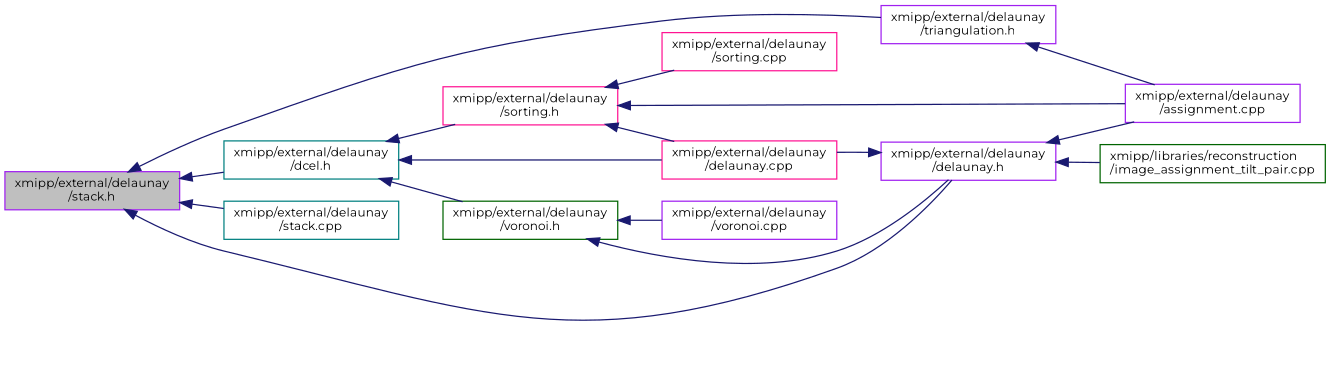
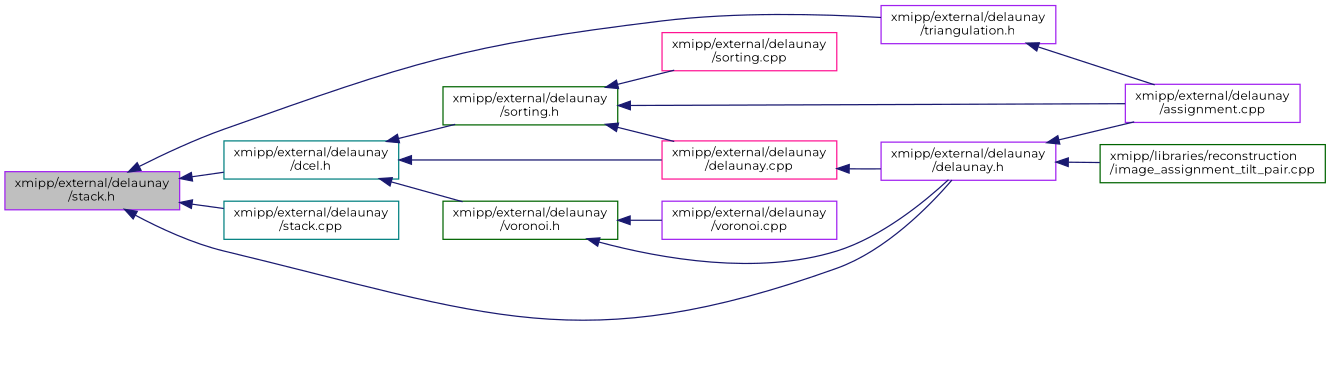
(530, 106) -> (530, 106)
(853, 152) -> (865, 169)
